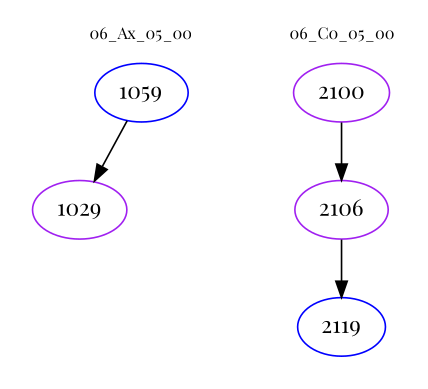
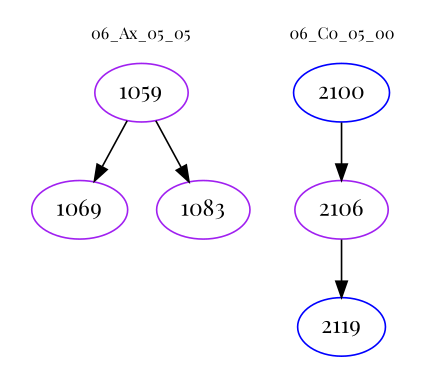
(141, 35) -> (141, 35)
(141, 93) -> (141, 93)
(342, 93) -> (342, 93)
(80, 210) -> (80, 210)
none -> (203, 210)
